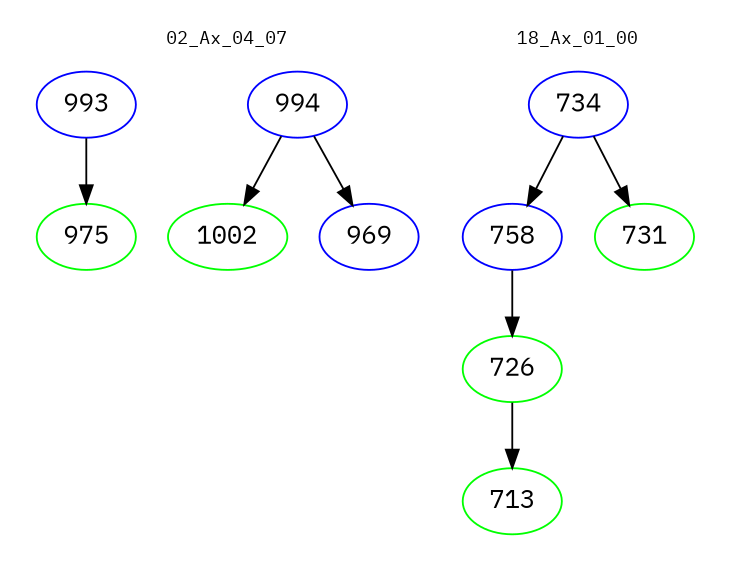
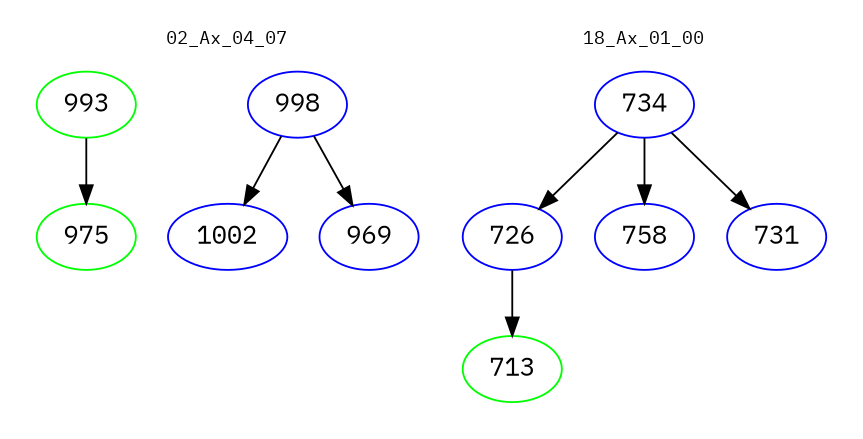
(86, 105) -> (86, 105)
(297, 105) -> (297, 105)
(228, 237) -> (228, 237)
(644, 237) -> (777, 237)
(512, 294) -> (585, 164)
(512, 369) -> (512, 237)
